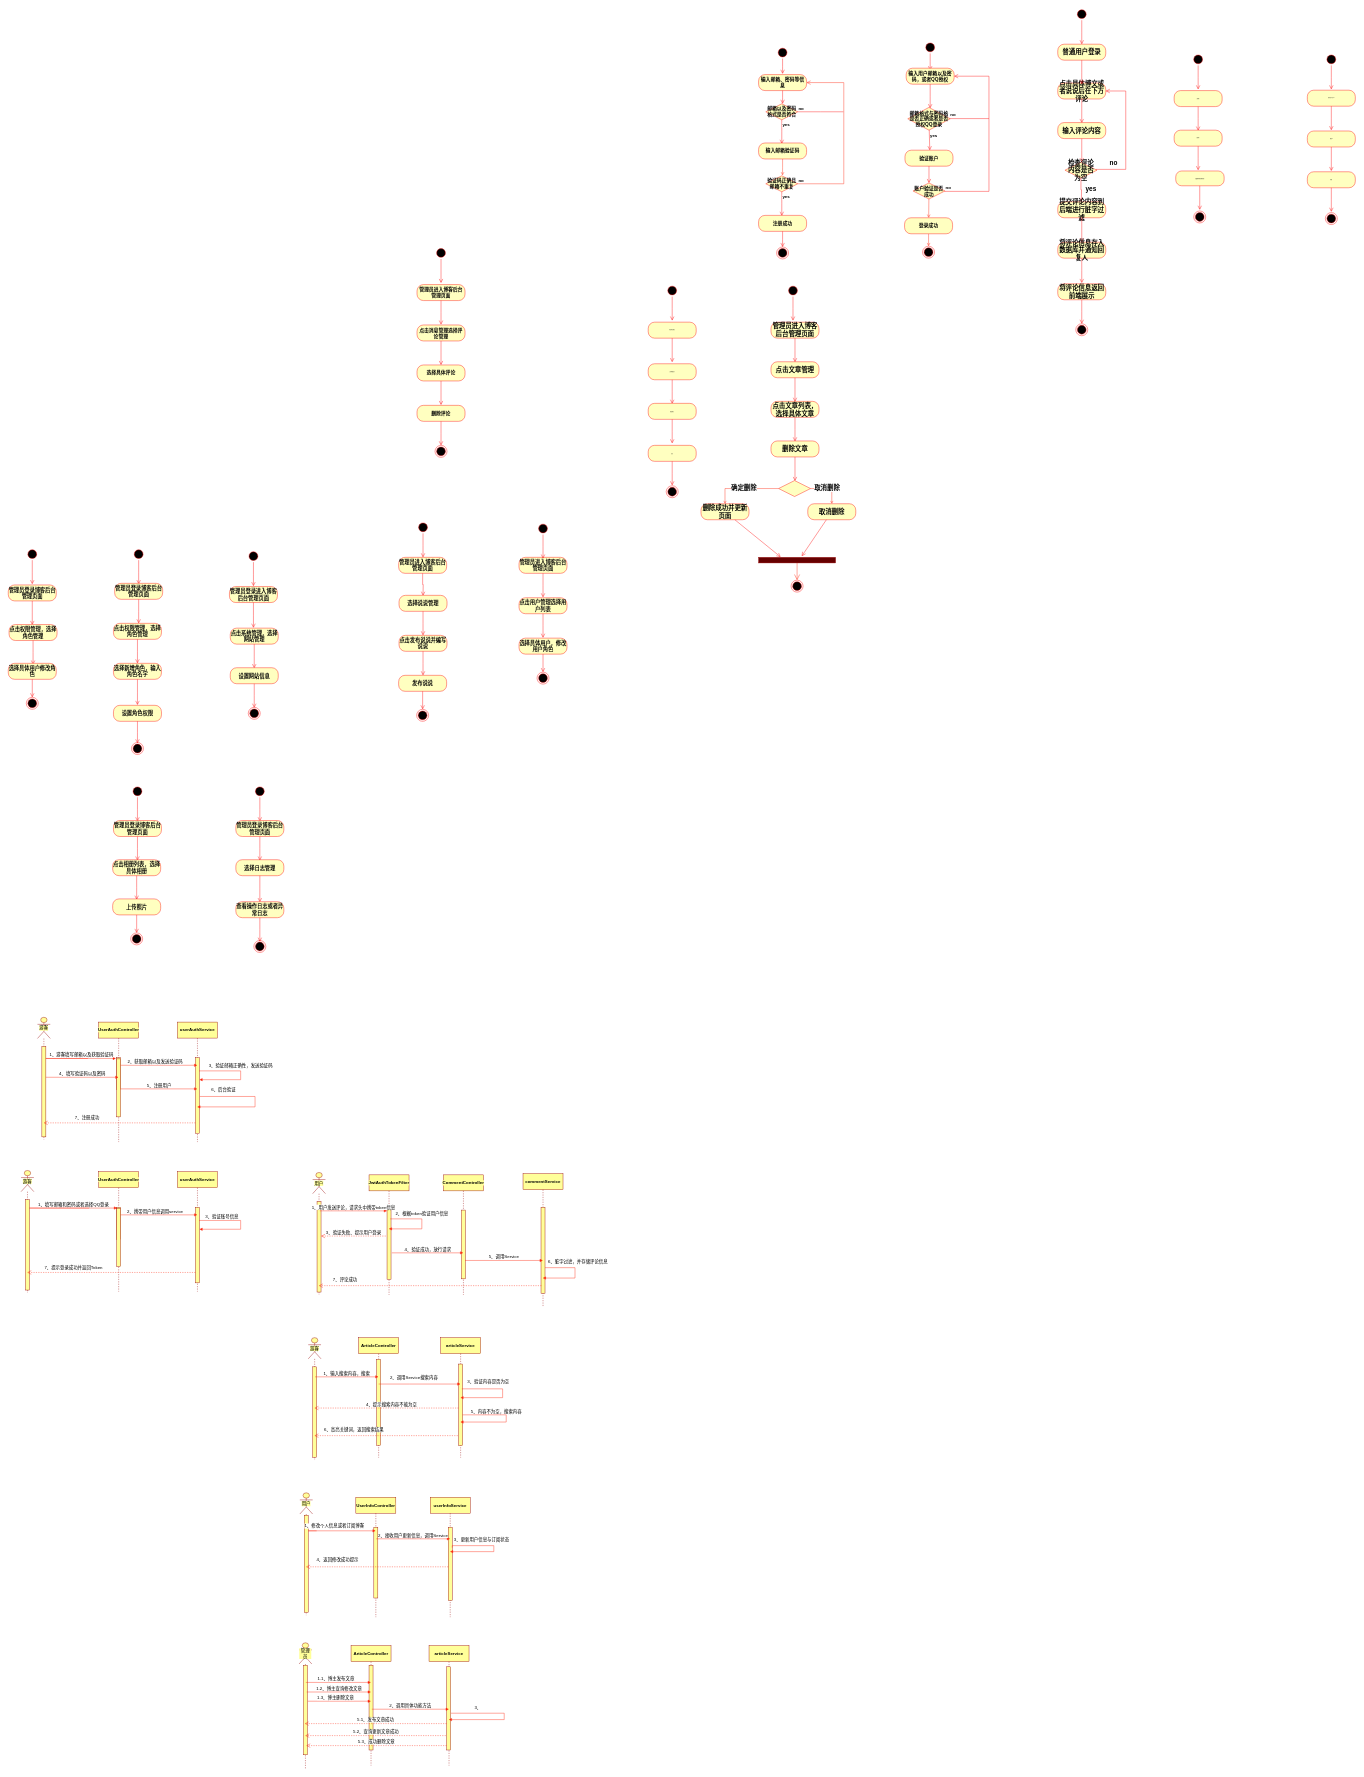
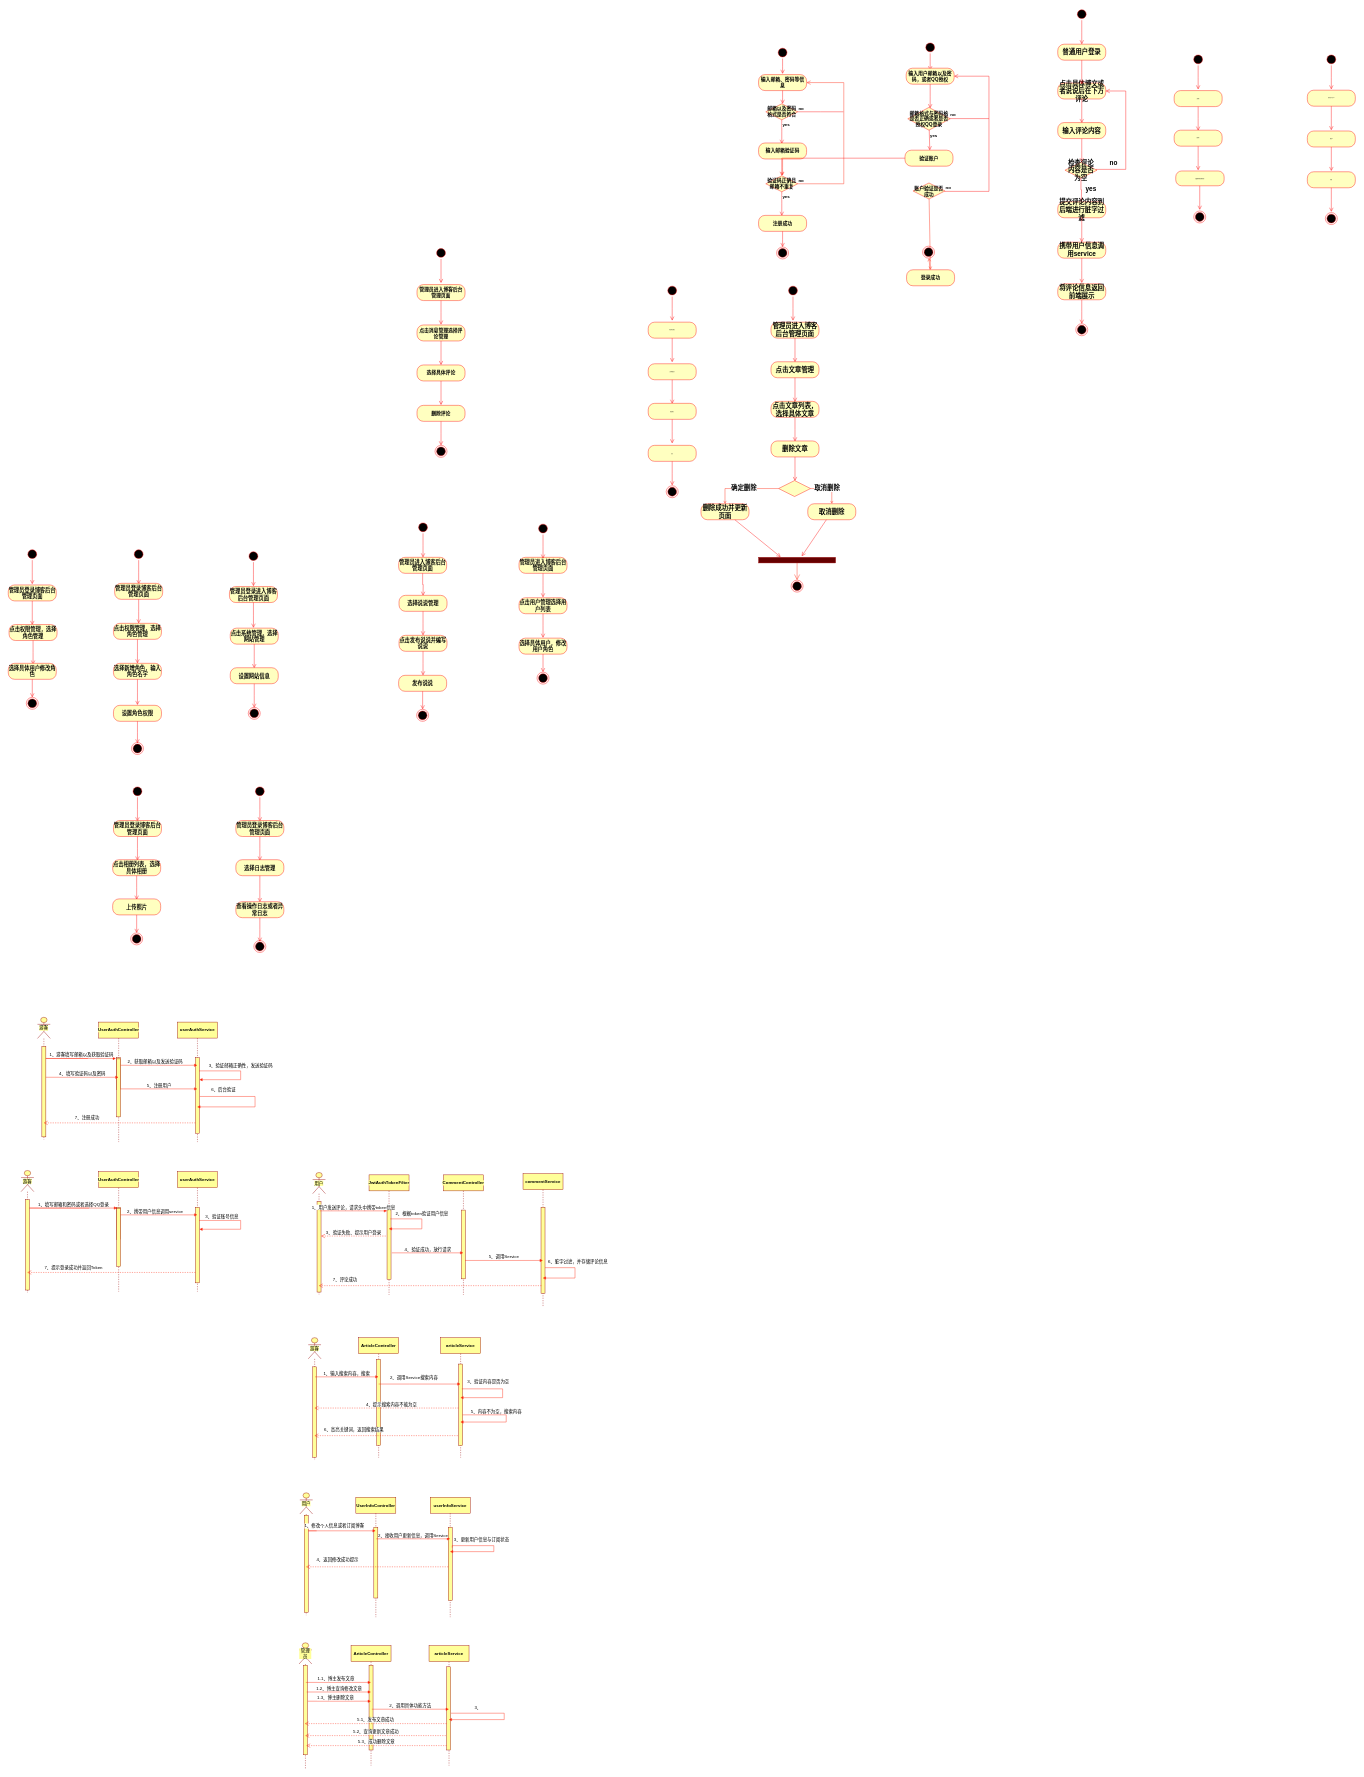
(929, 179) -> (783, 158)
(929, 226) -> (931, 278)
(1082, 250) -> (1082, 250)
